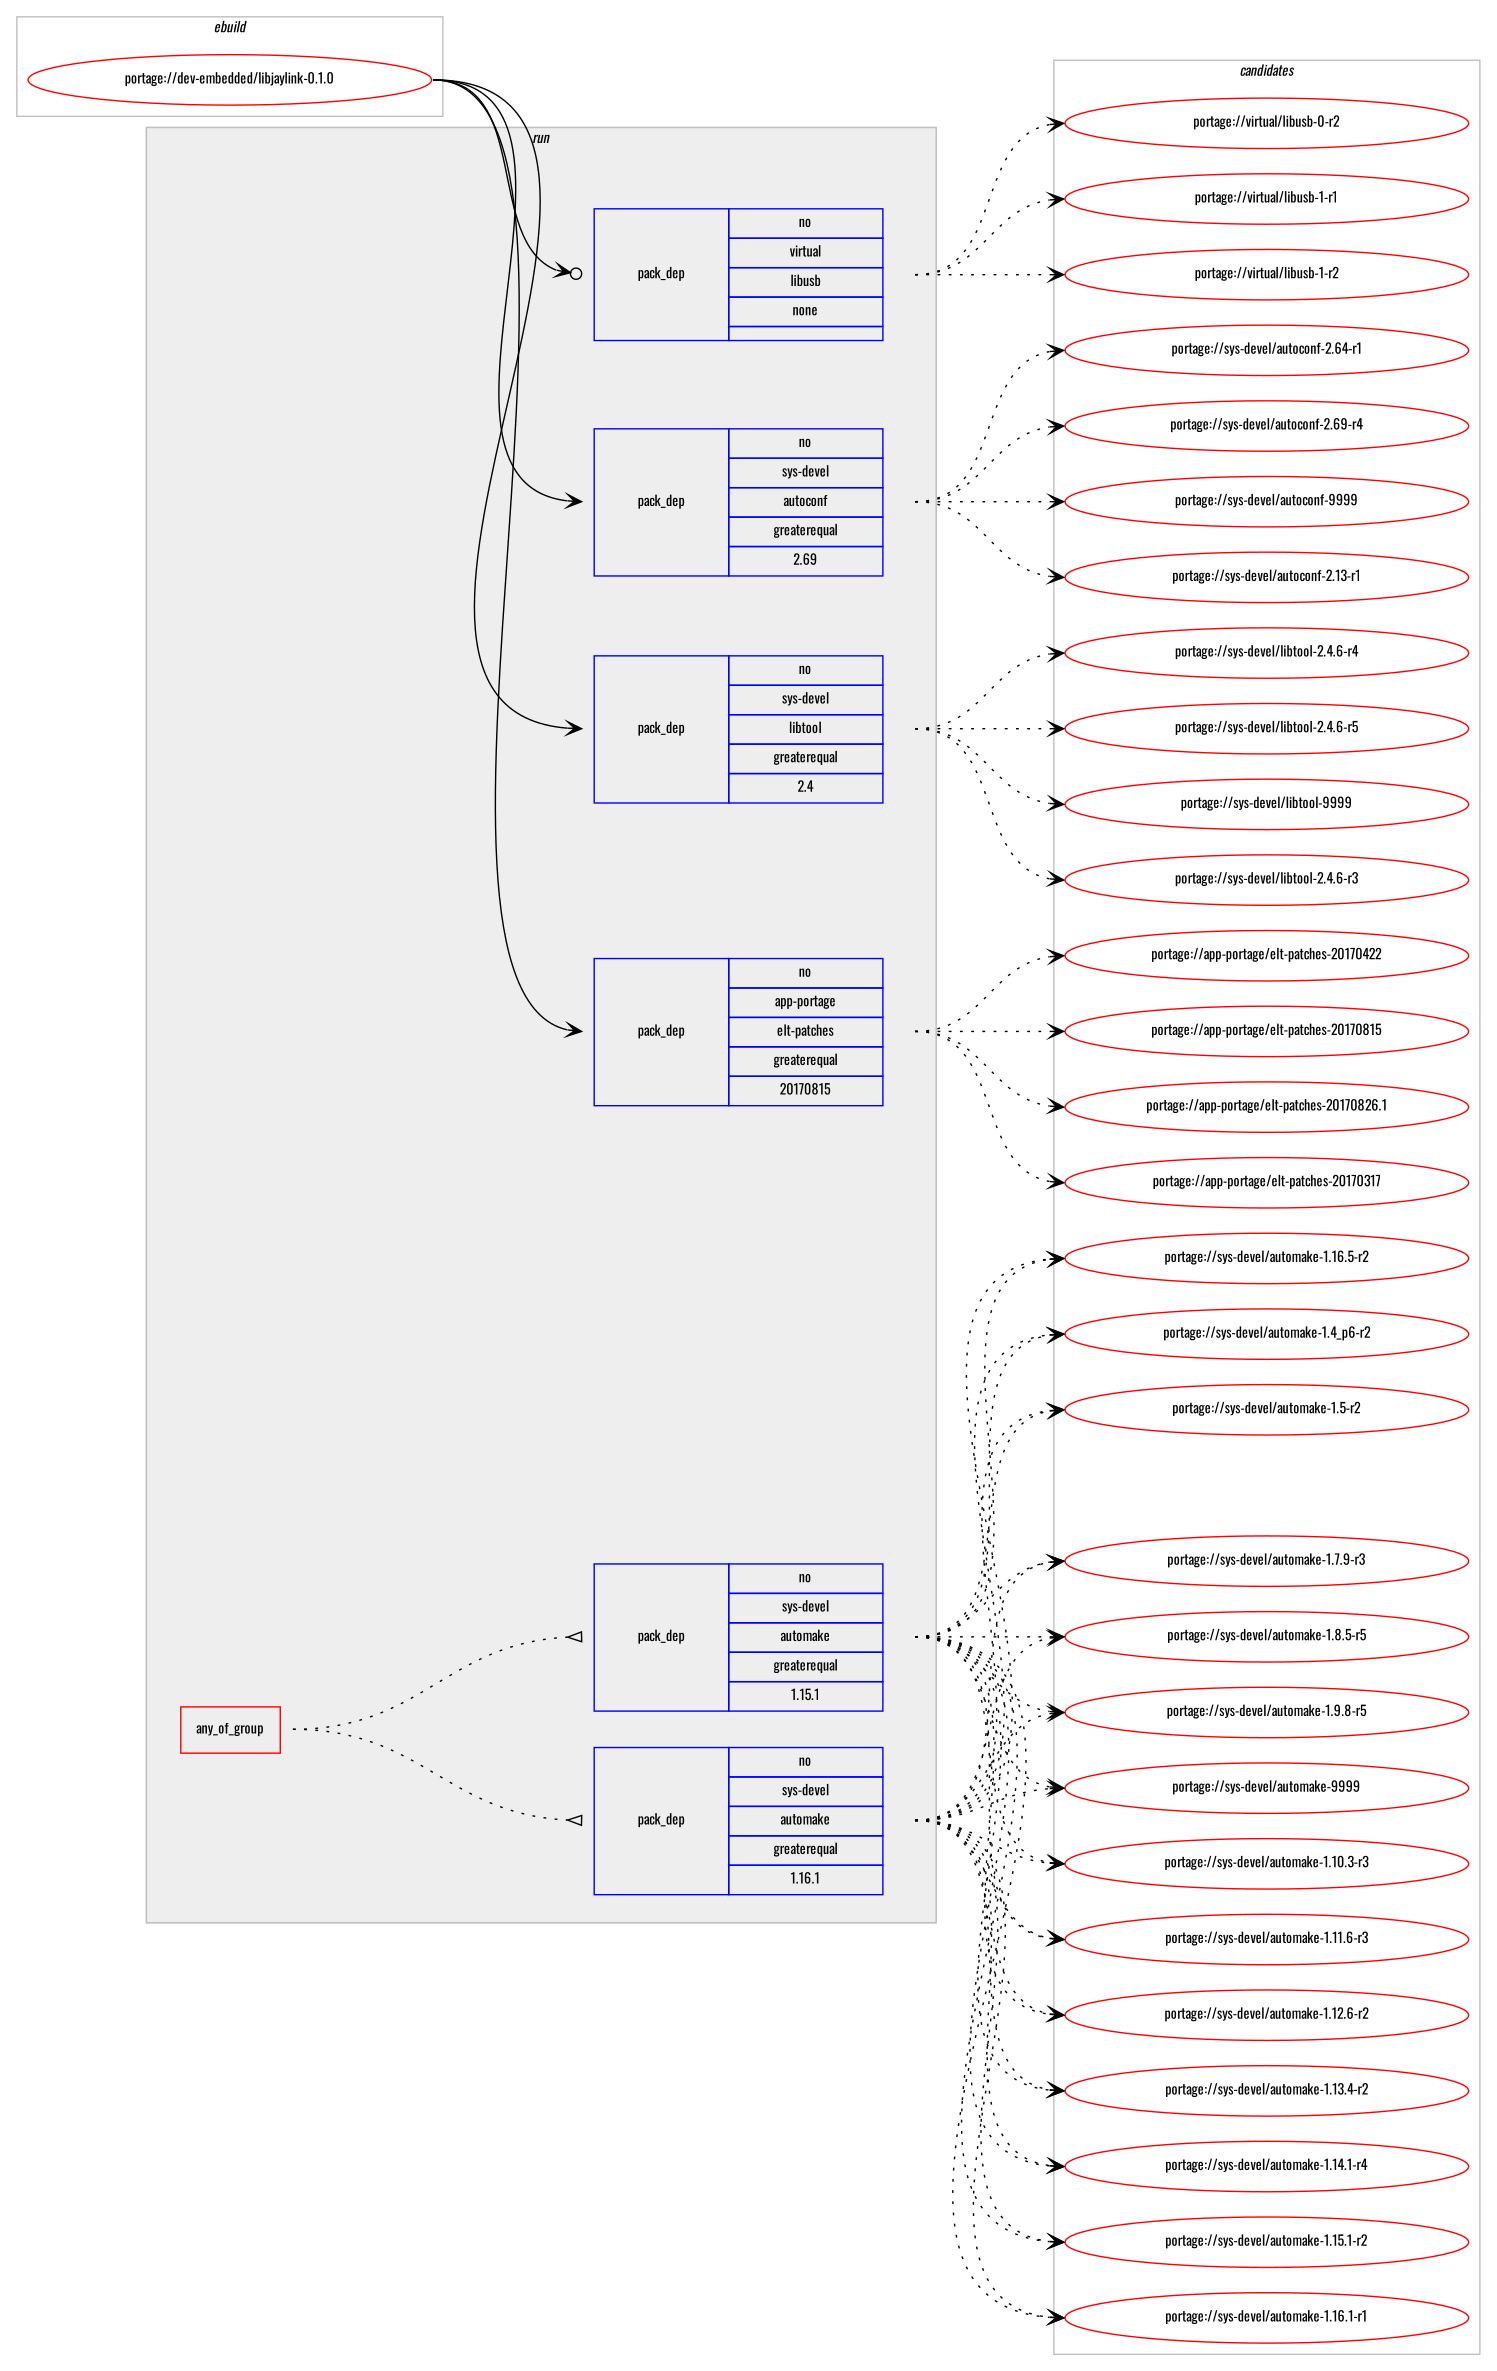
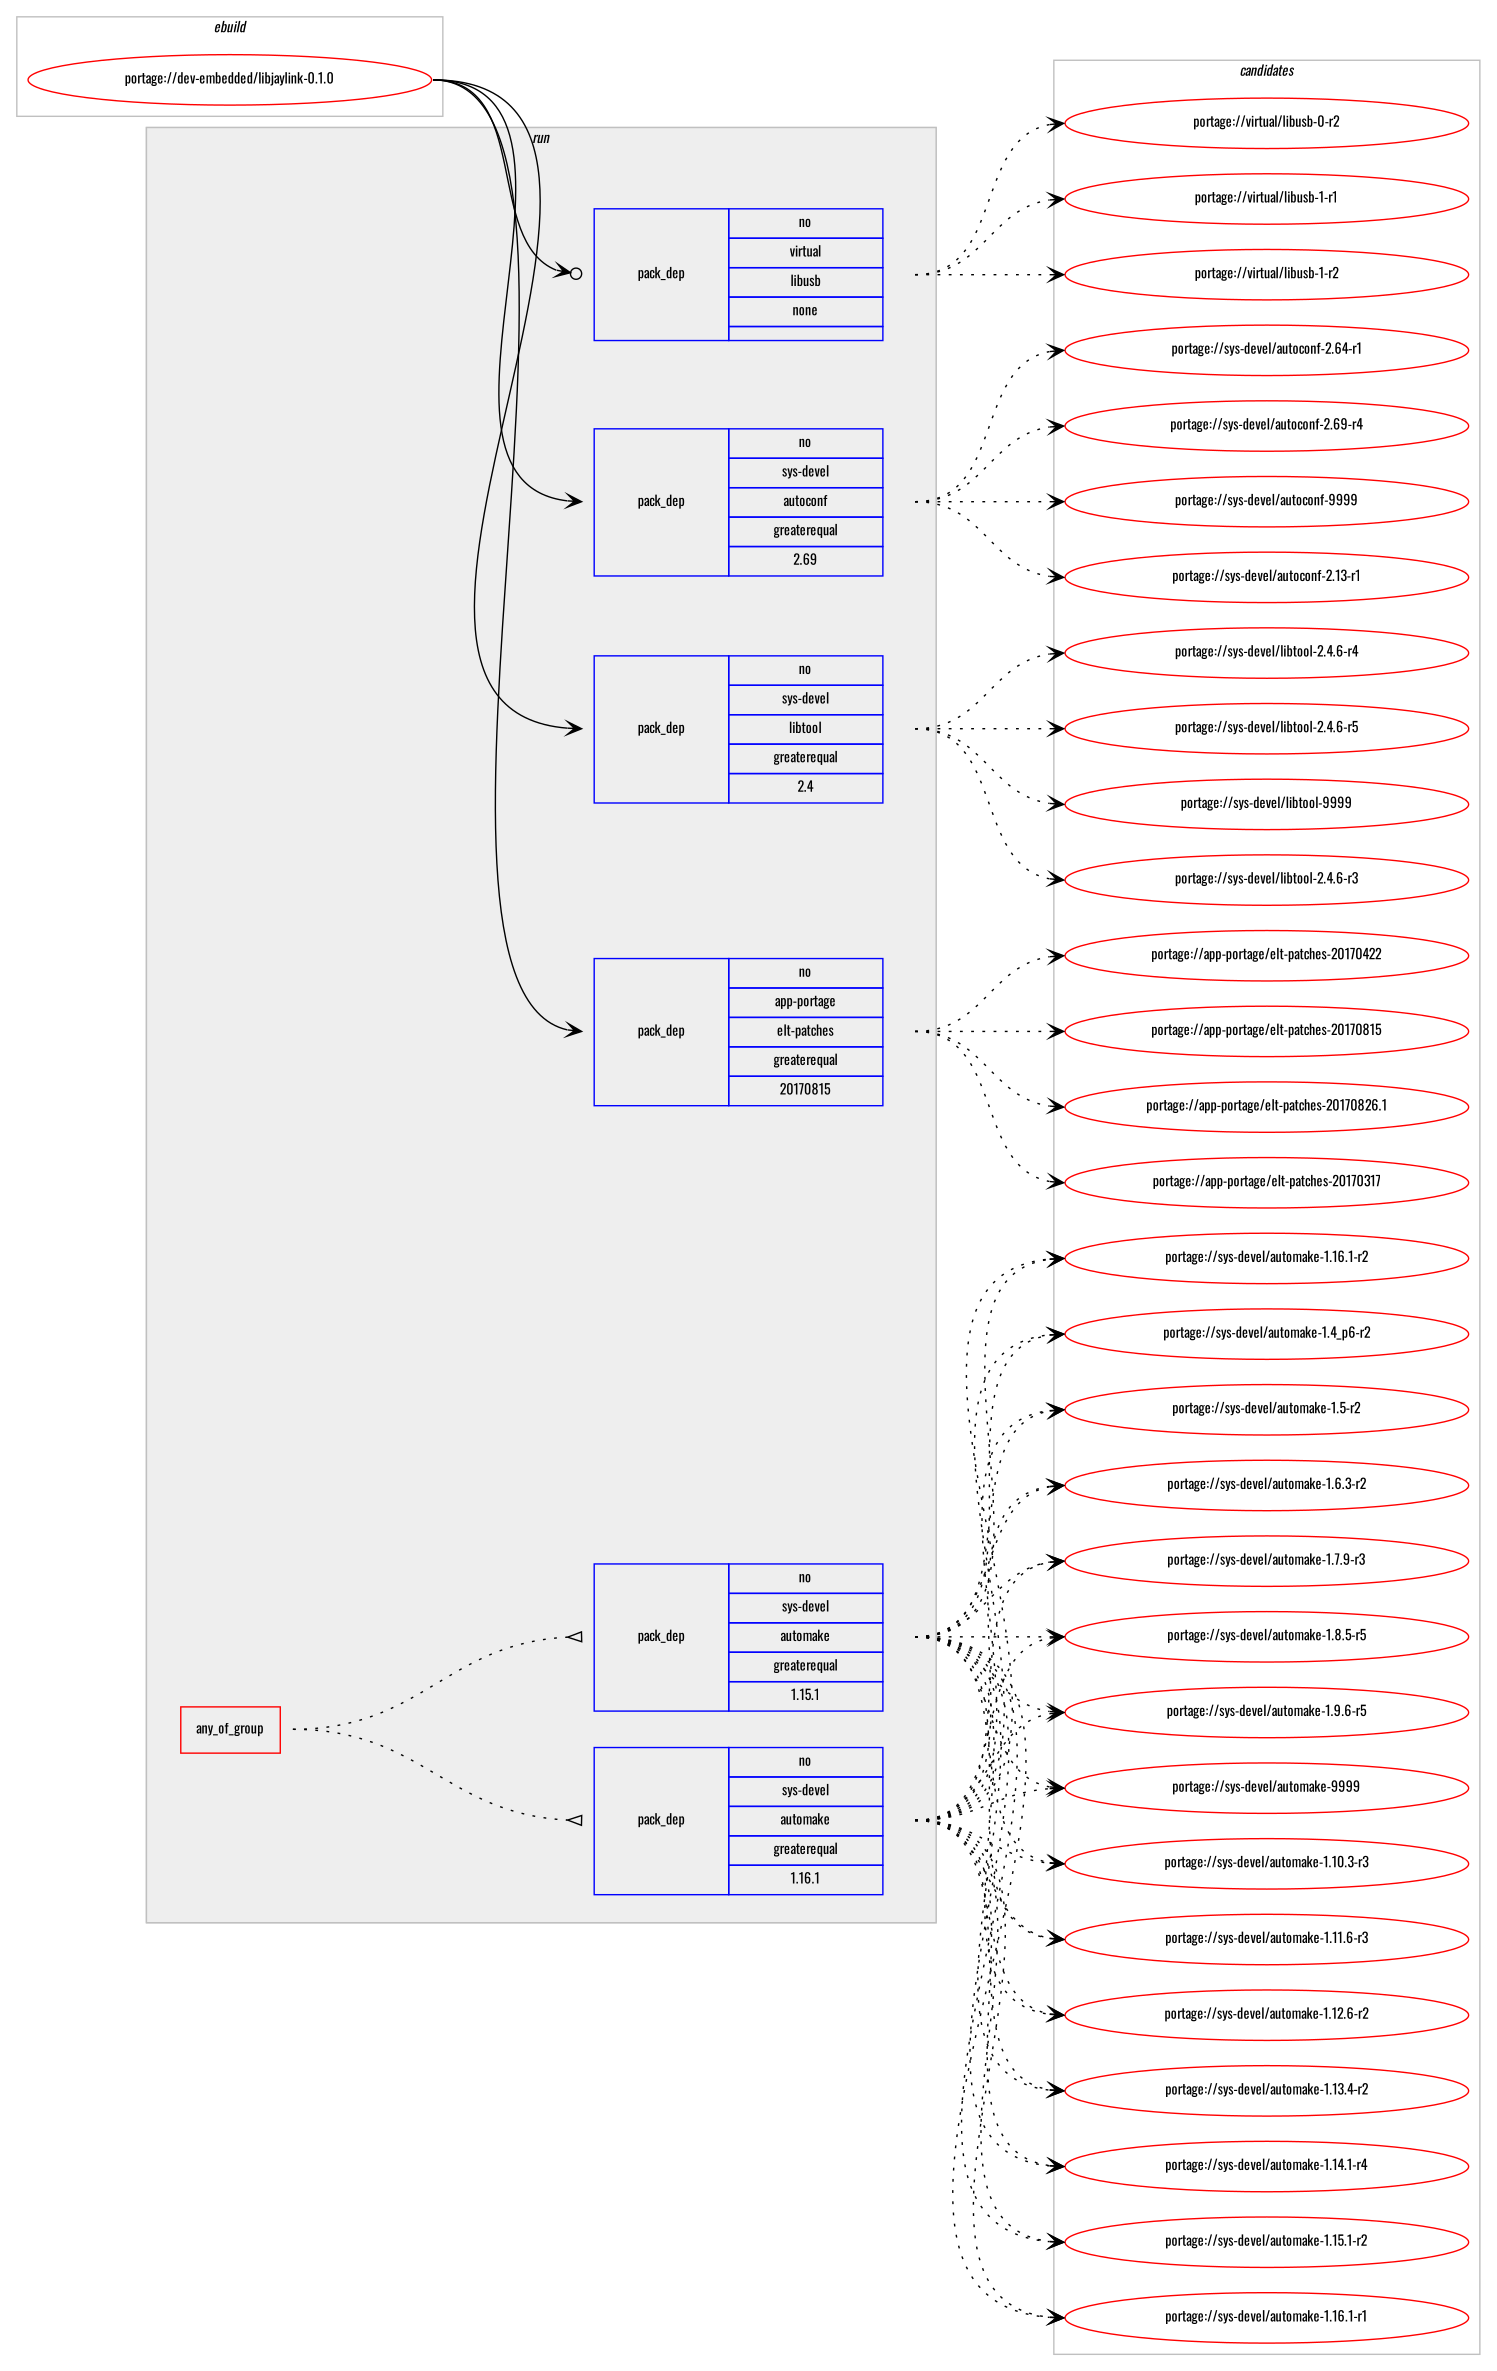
(1267, 1258) -> (1267, 1258)
none -> (1267, 1485)
(1267, 1712) -> (1267, 1712)
